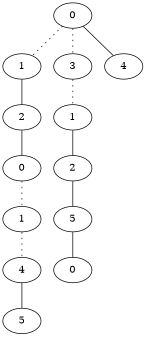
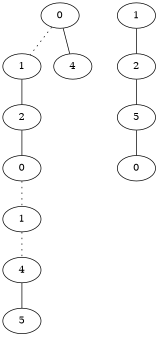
(73, 66) -> none
